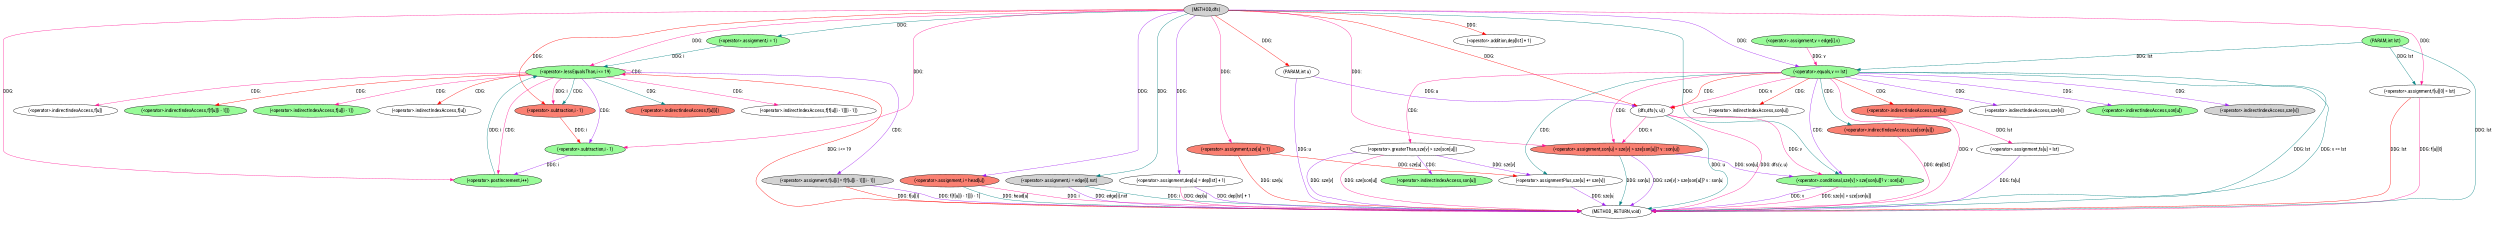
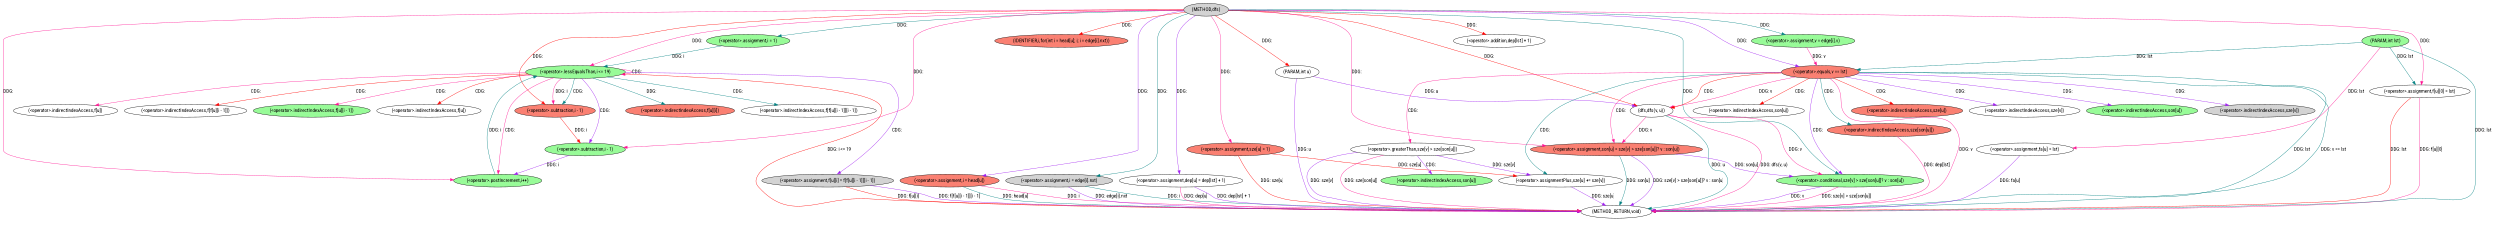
none -> (1506, 11)
none -> (1061, 41)
(1820, 72) -> (1820, 72)
(691, 90) -> (691, 90)
(652, 91) -> (652, 91)
(186, 111) -> (186, 111)
(1972, 127) -> (2245, 135)
